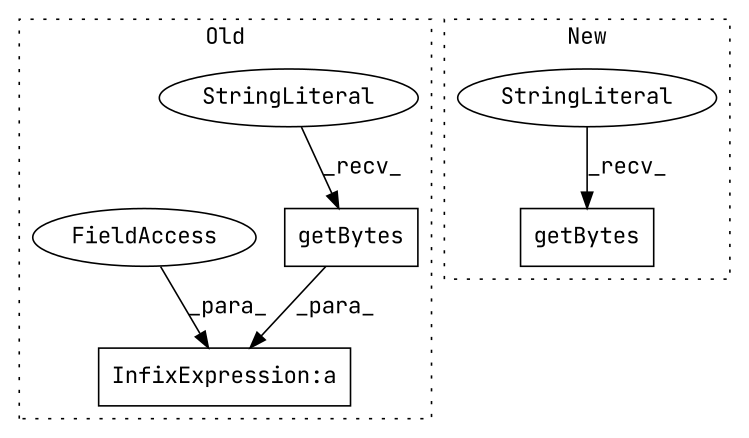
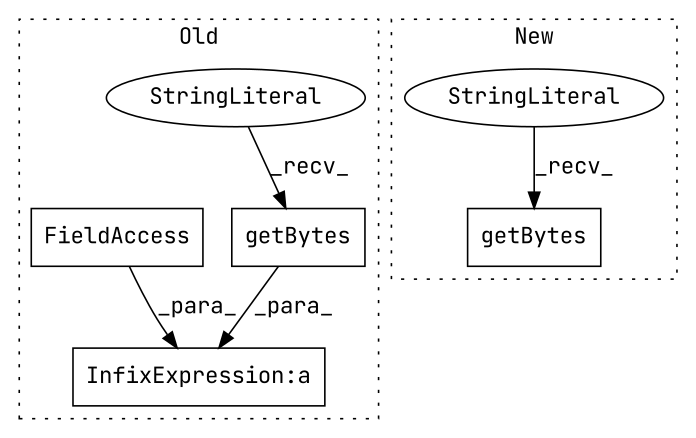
(144, 237) -> (117, 237)
